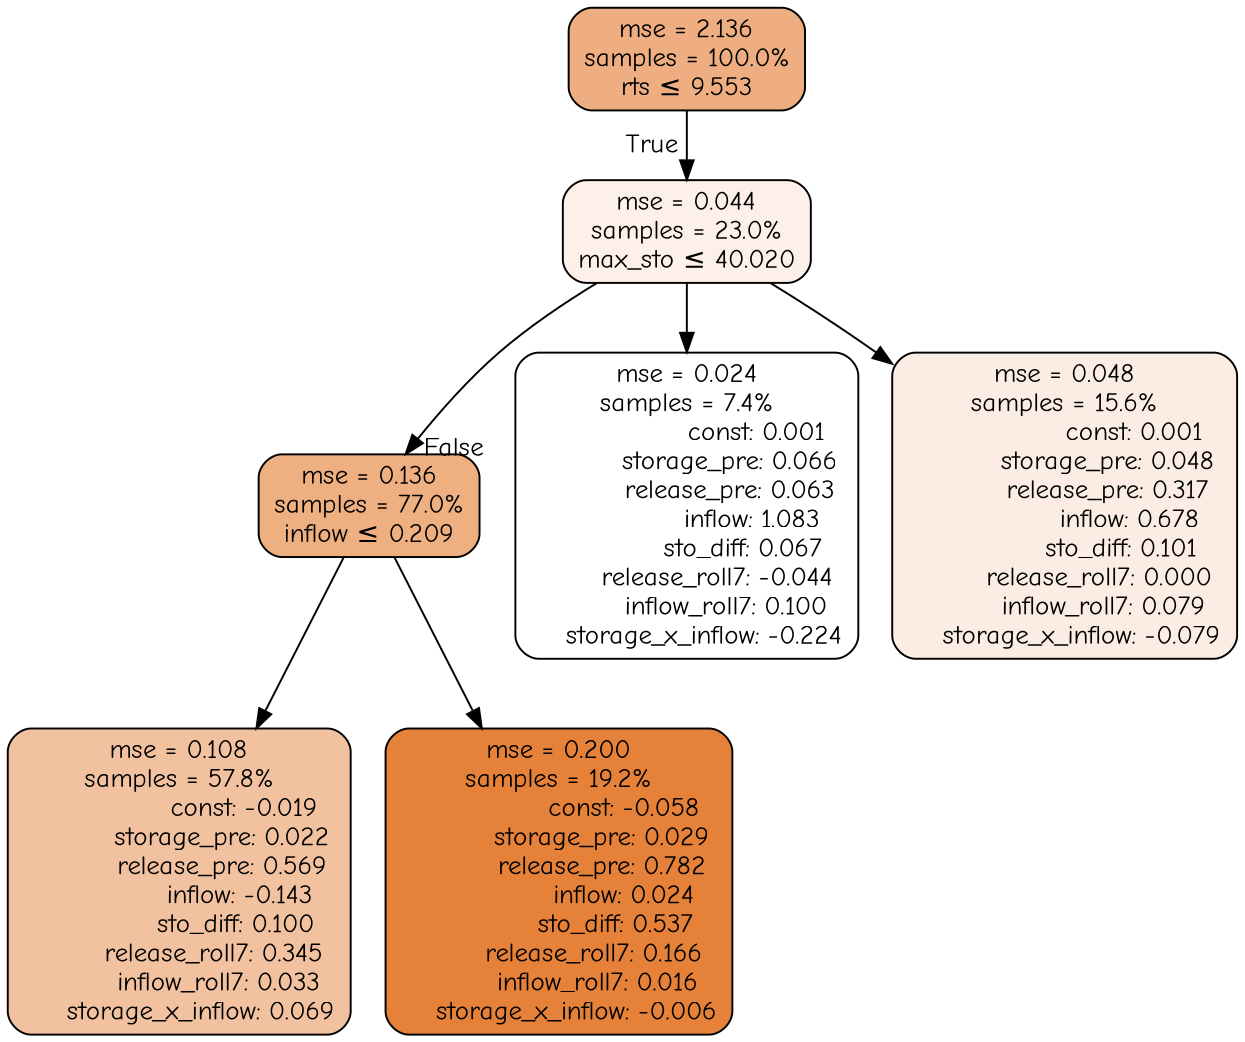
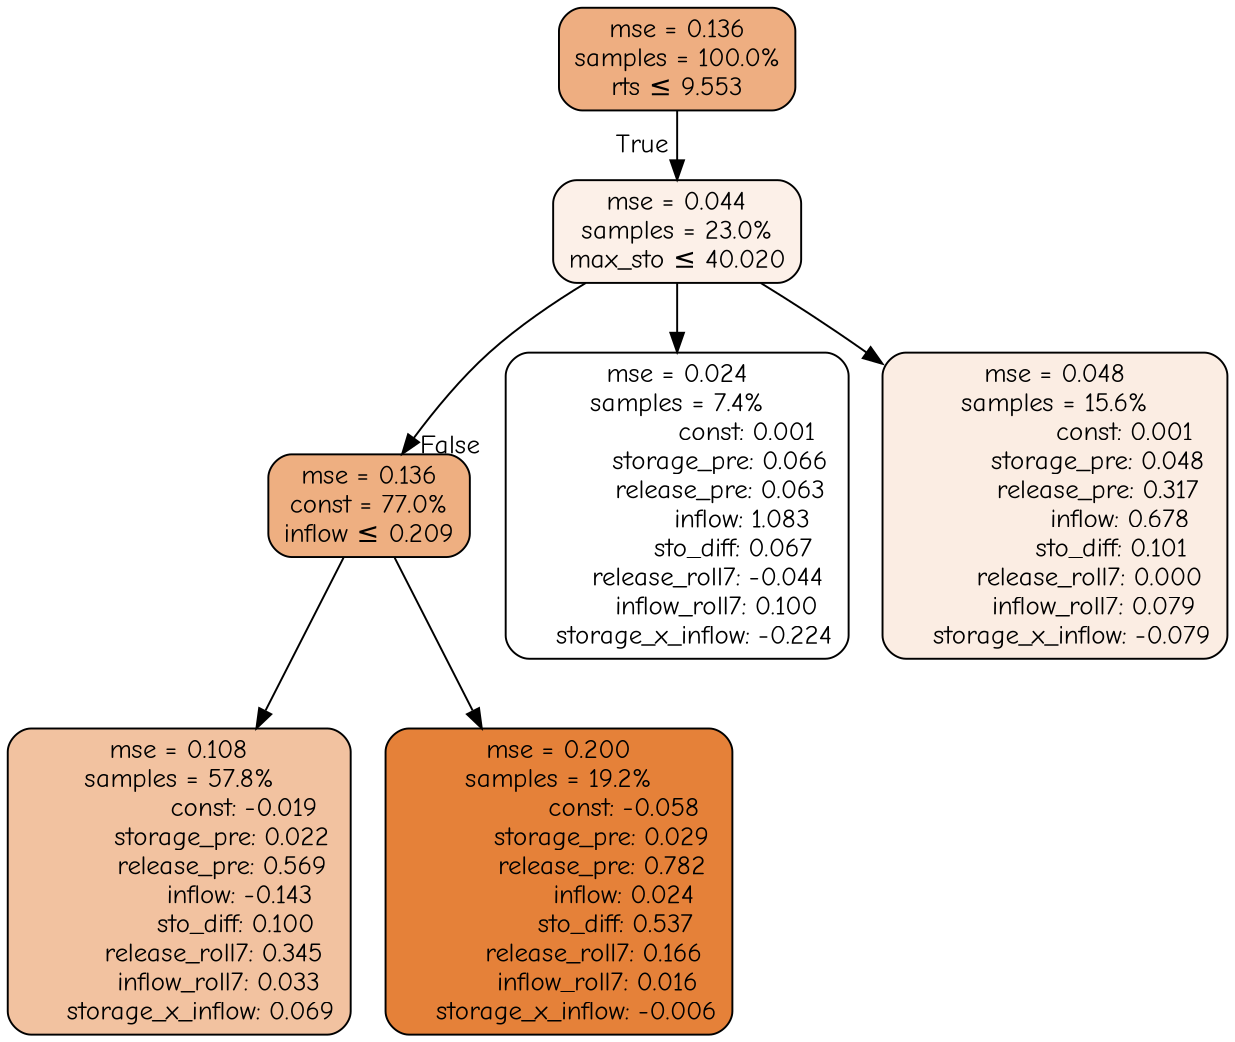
(687, 59) -> (677, 59)
(369, 506) -> (369, 506)
